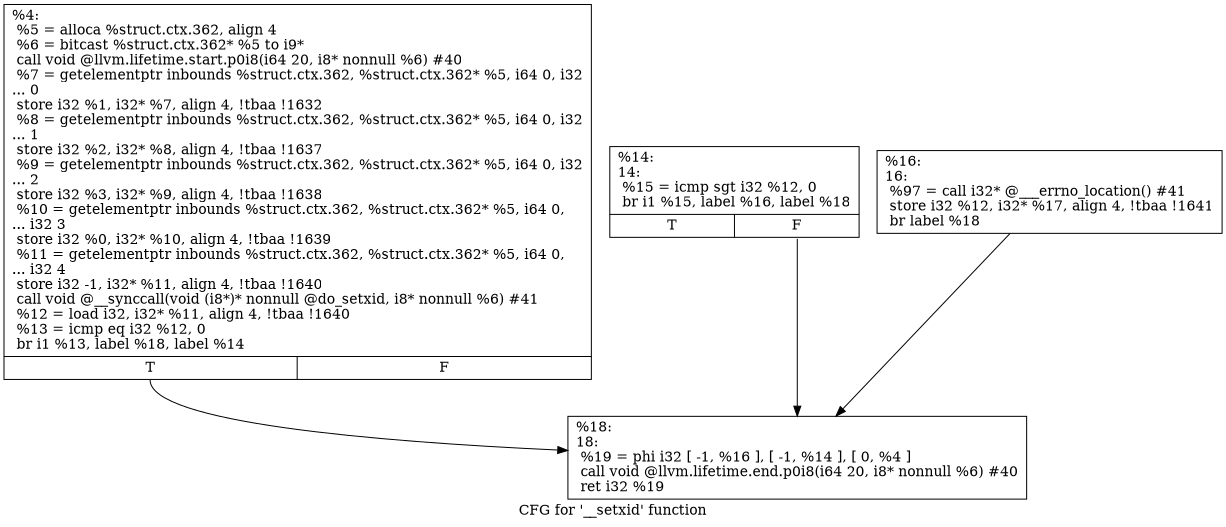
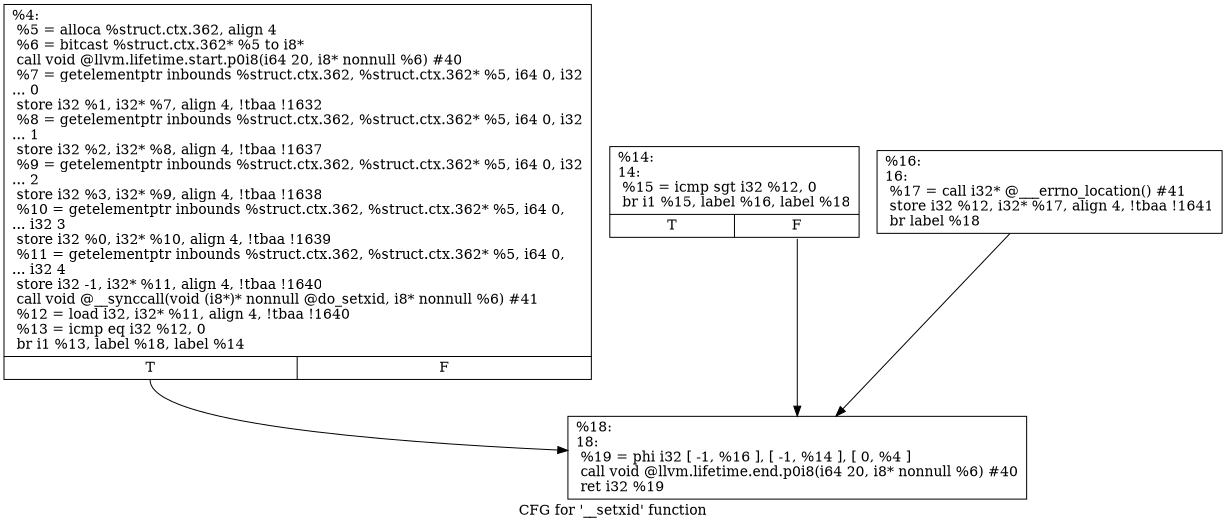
(158, 45) -> (158, 45)
(1036, 191) -> (1036, 191)
